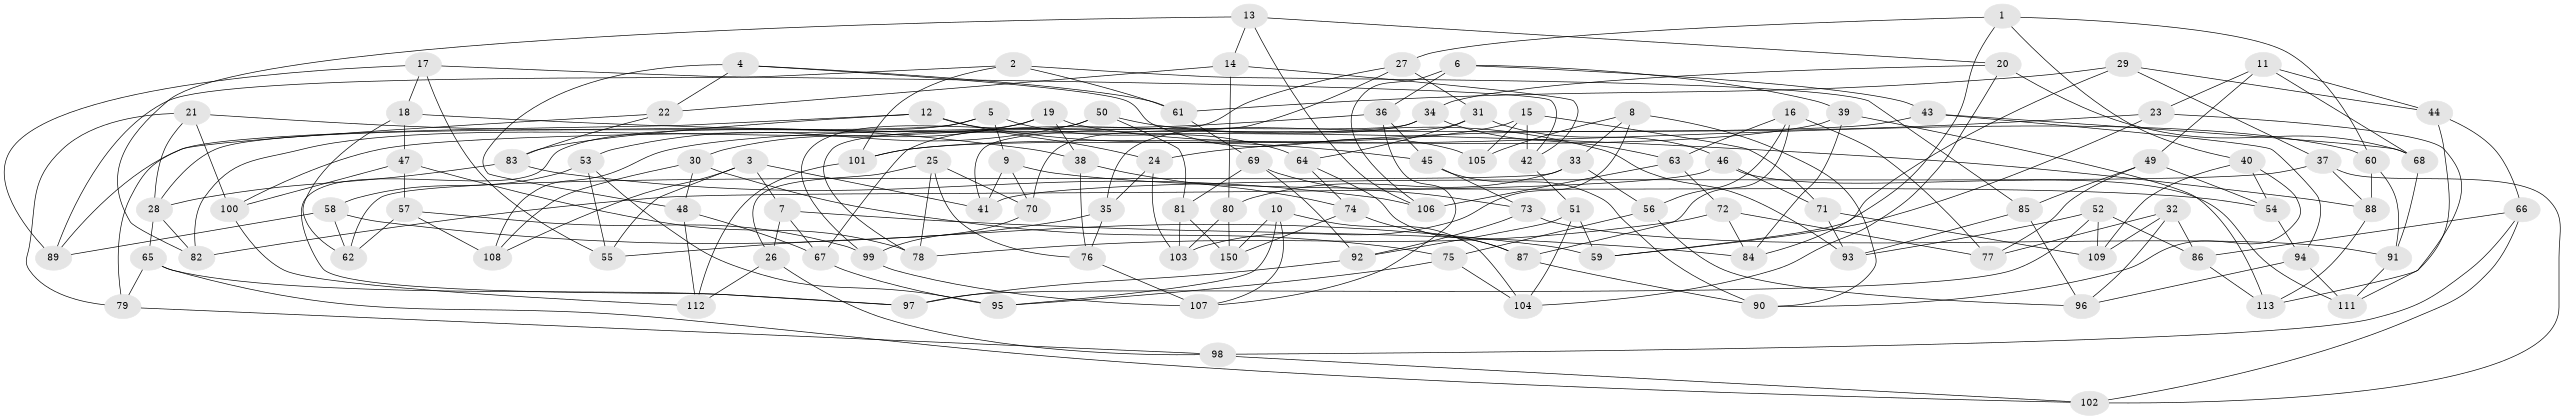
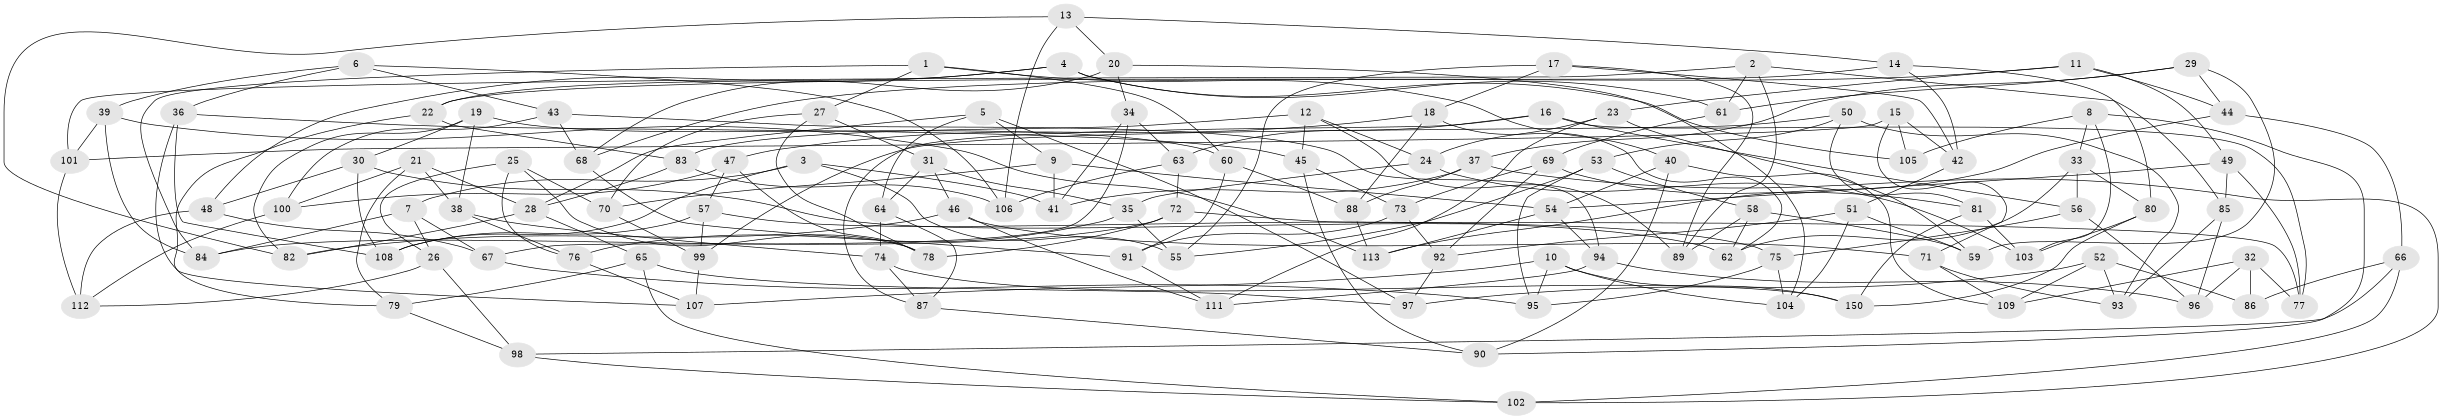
(2232, 282) -> (1476, 230)
